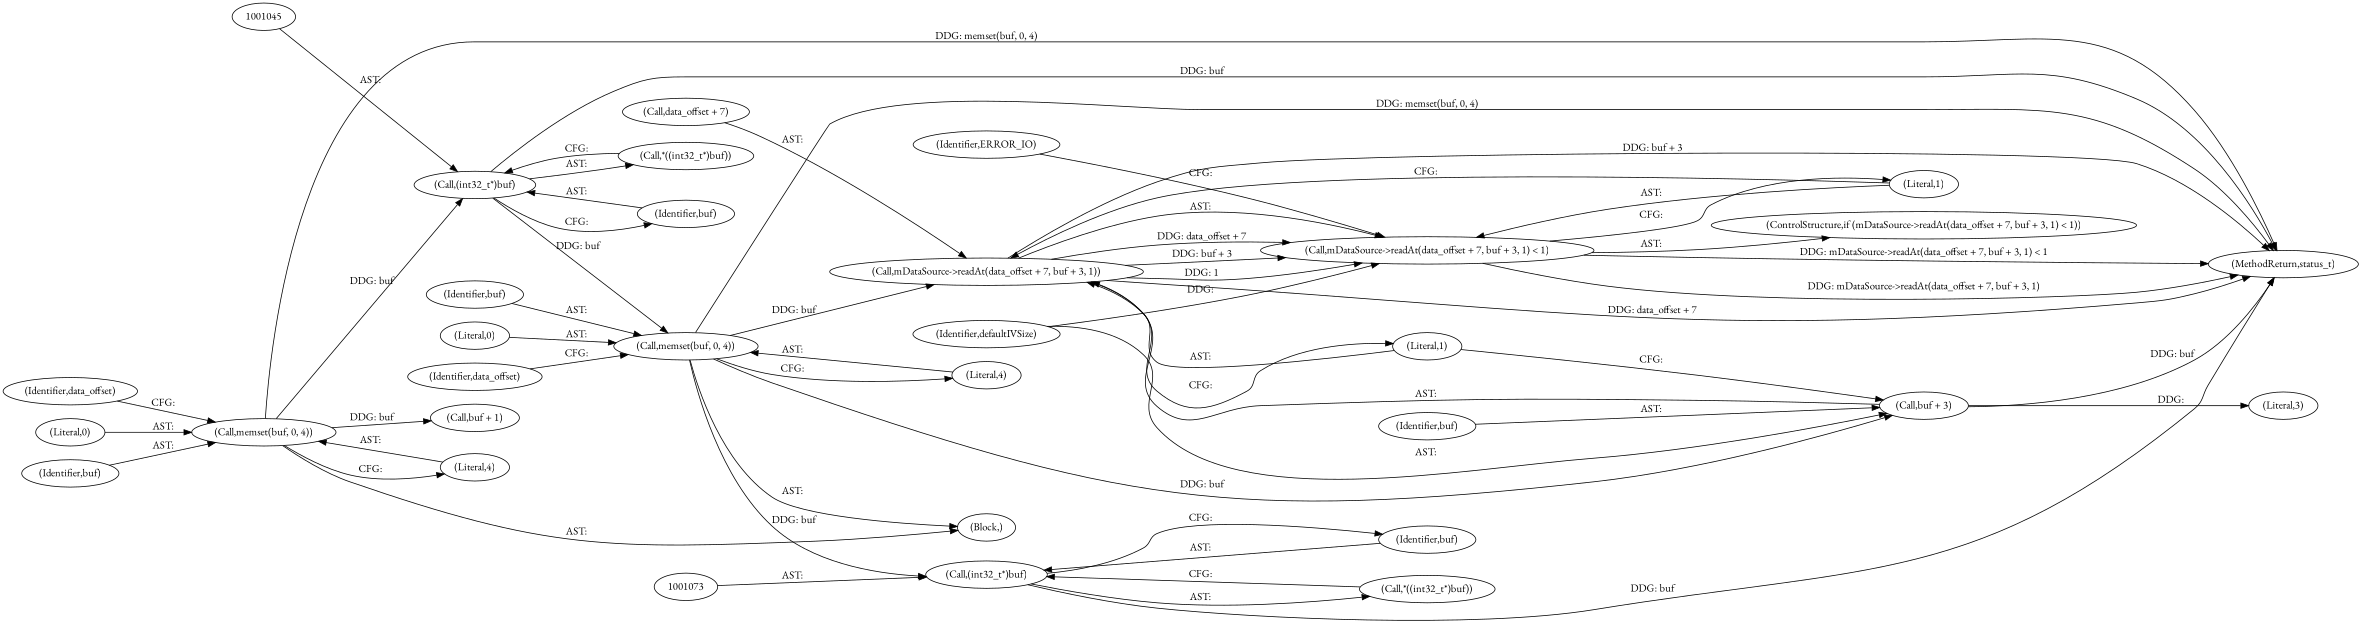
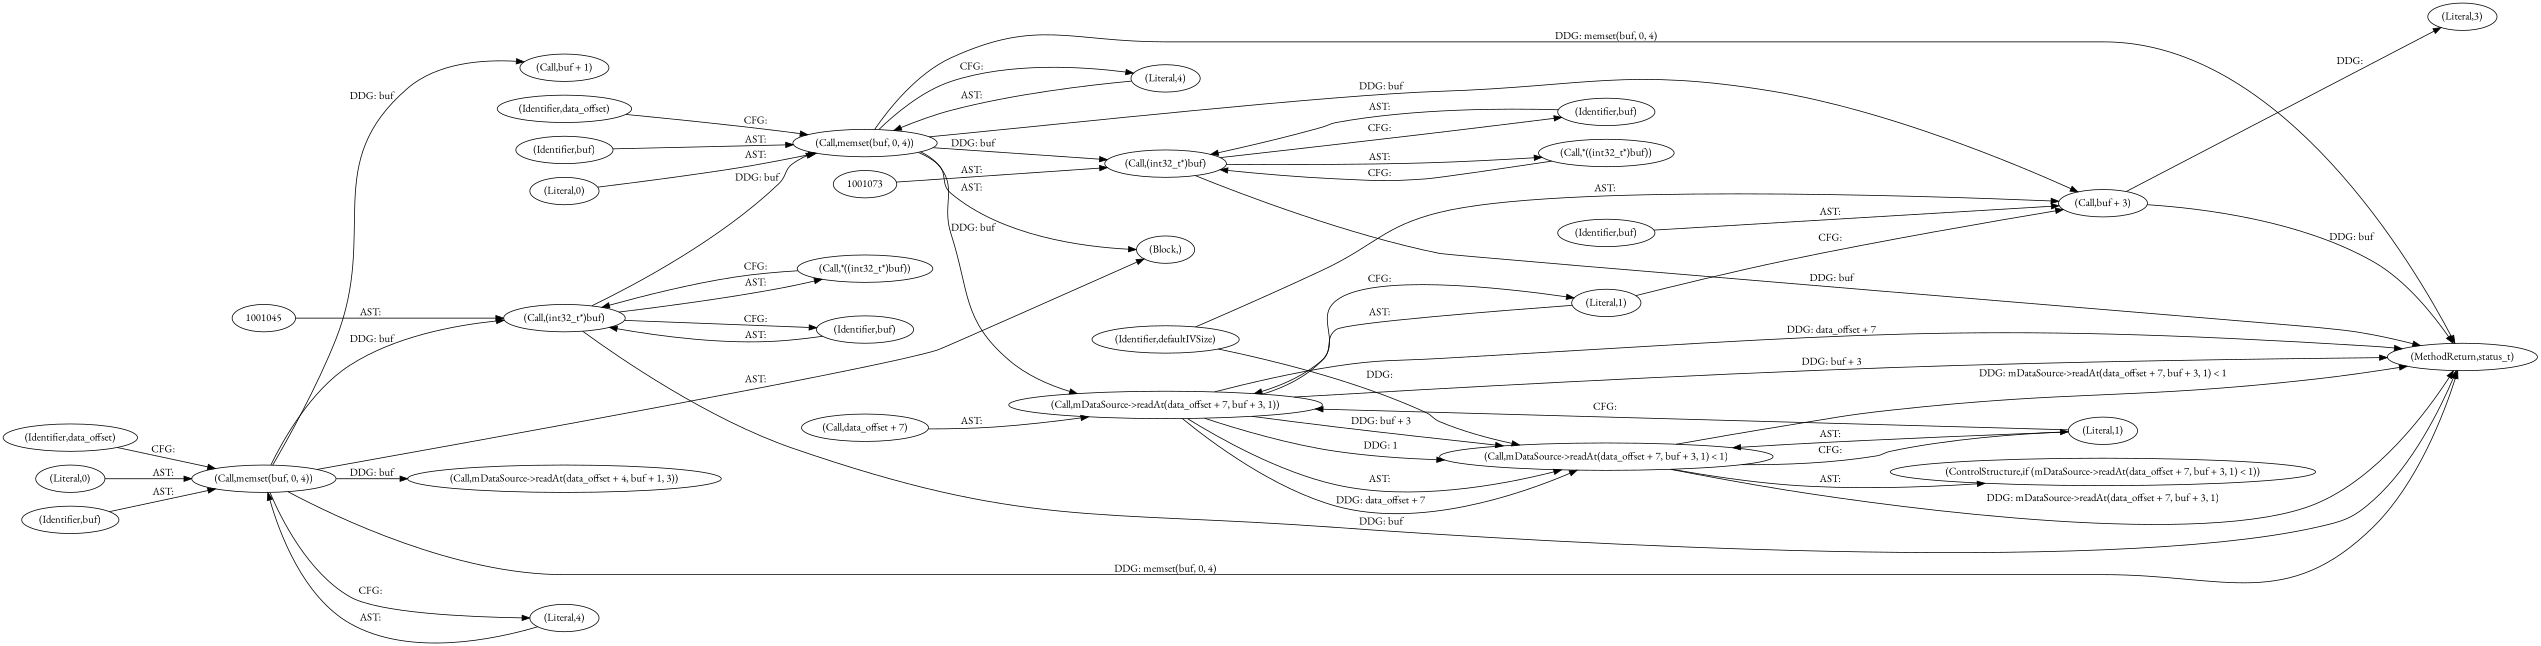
(987, 145) -> none
(1439, 400) -> none
none -> (564, 479)
